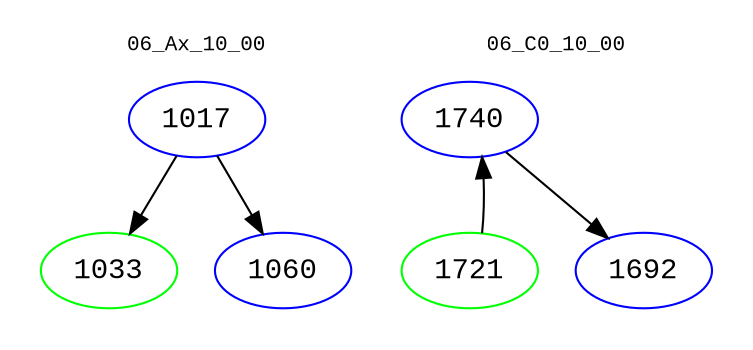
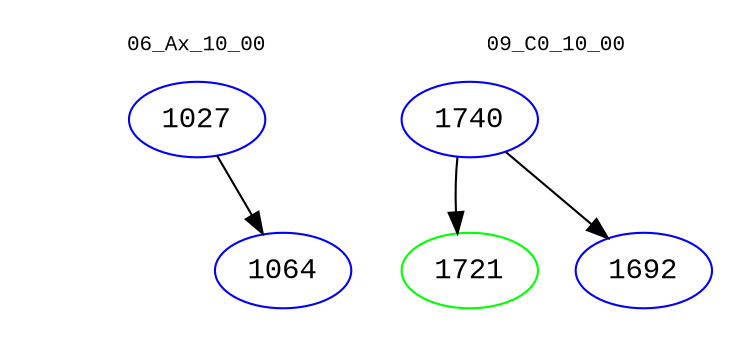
(557, 45) -> (557, 45)
(197, 120) -> (197, 120)
(484, 206) -> (456, 184)
(109, 271) -> none
(283, 271) -> (283, 271)
